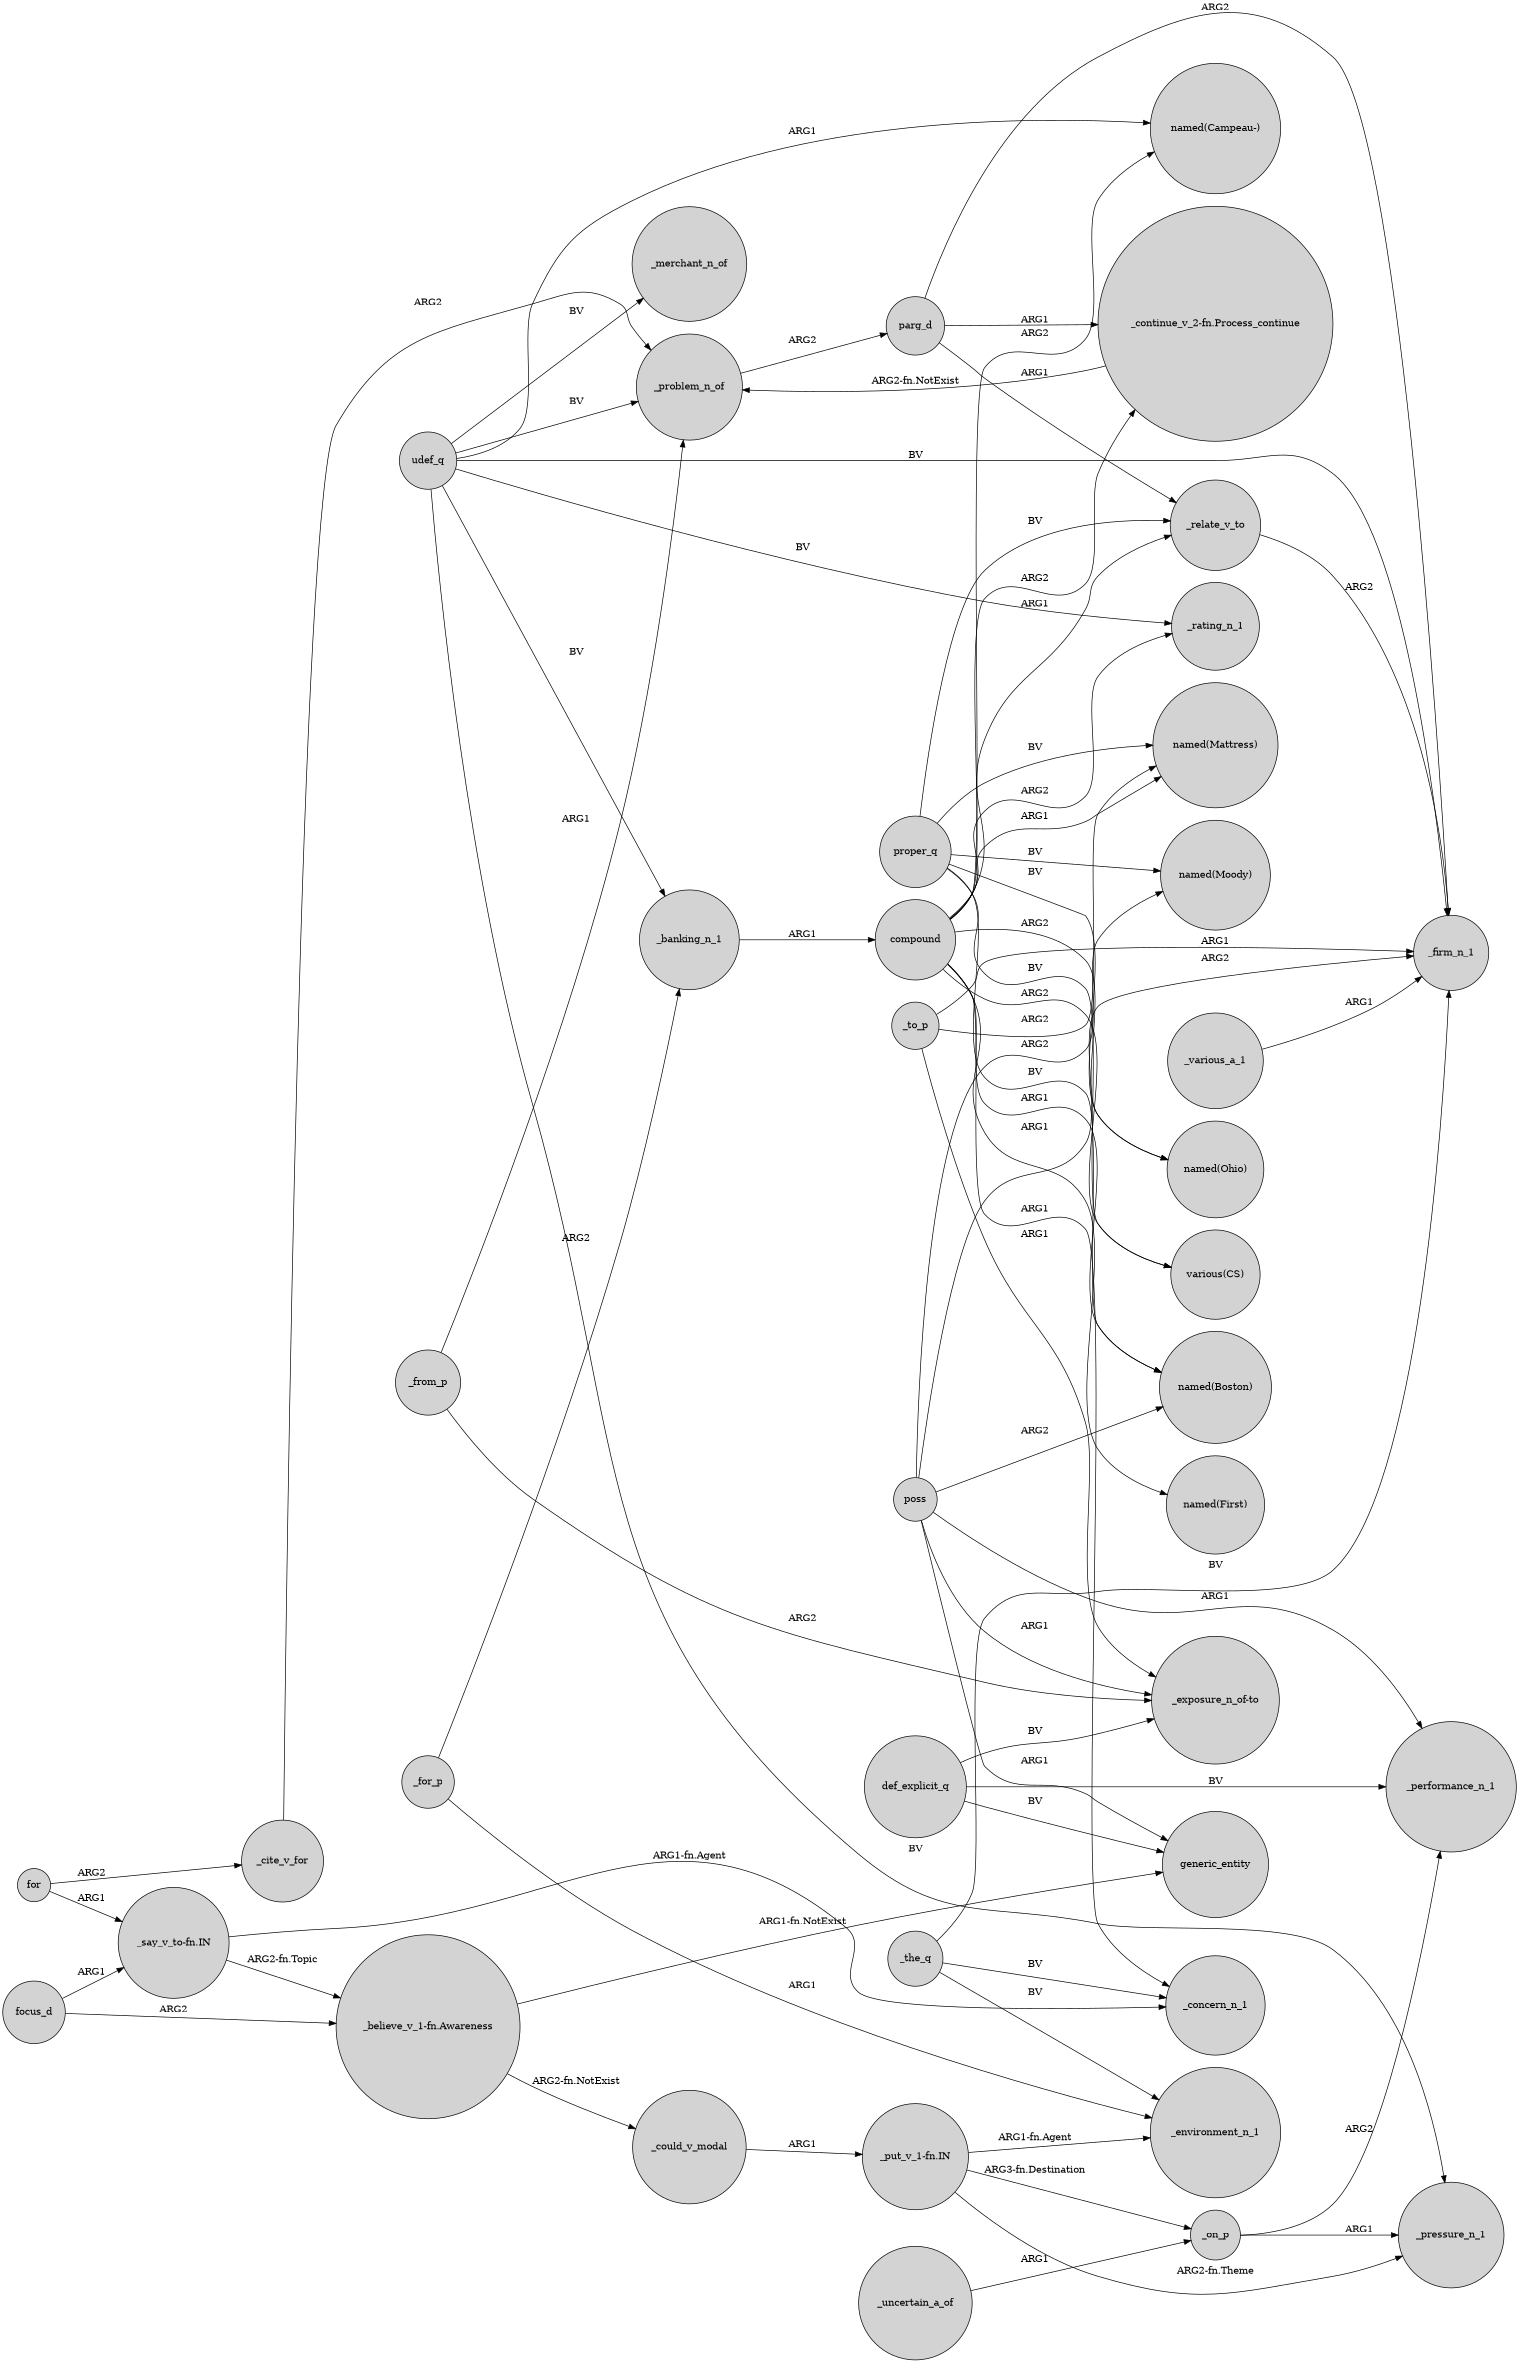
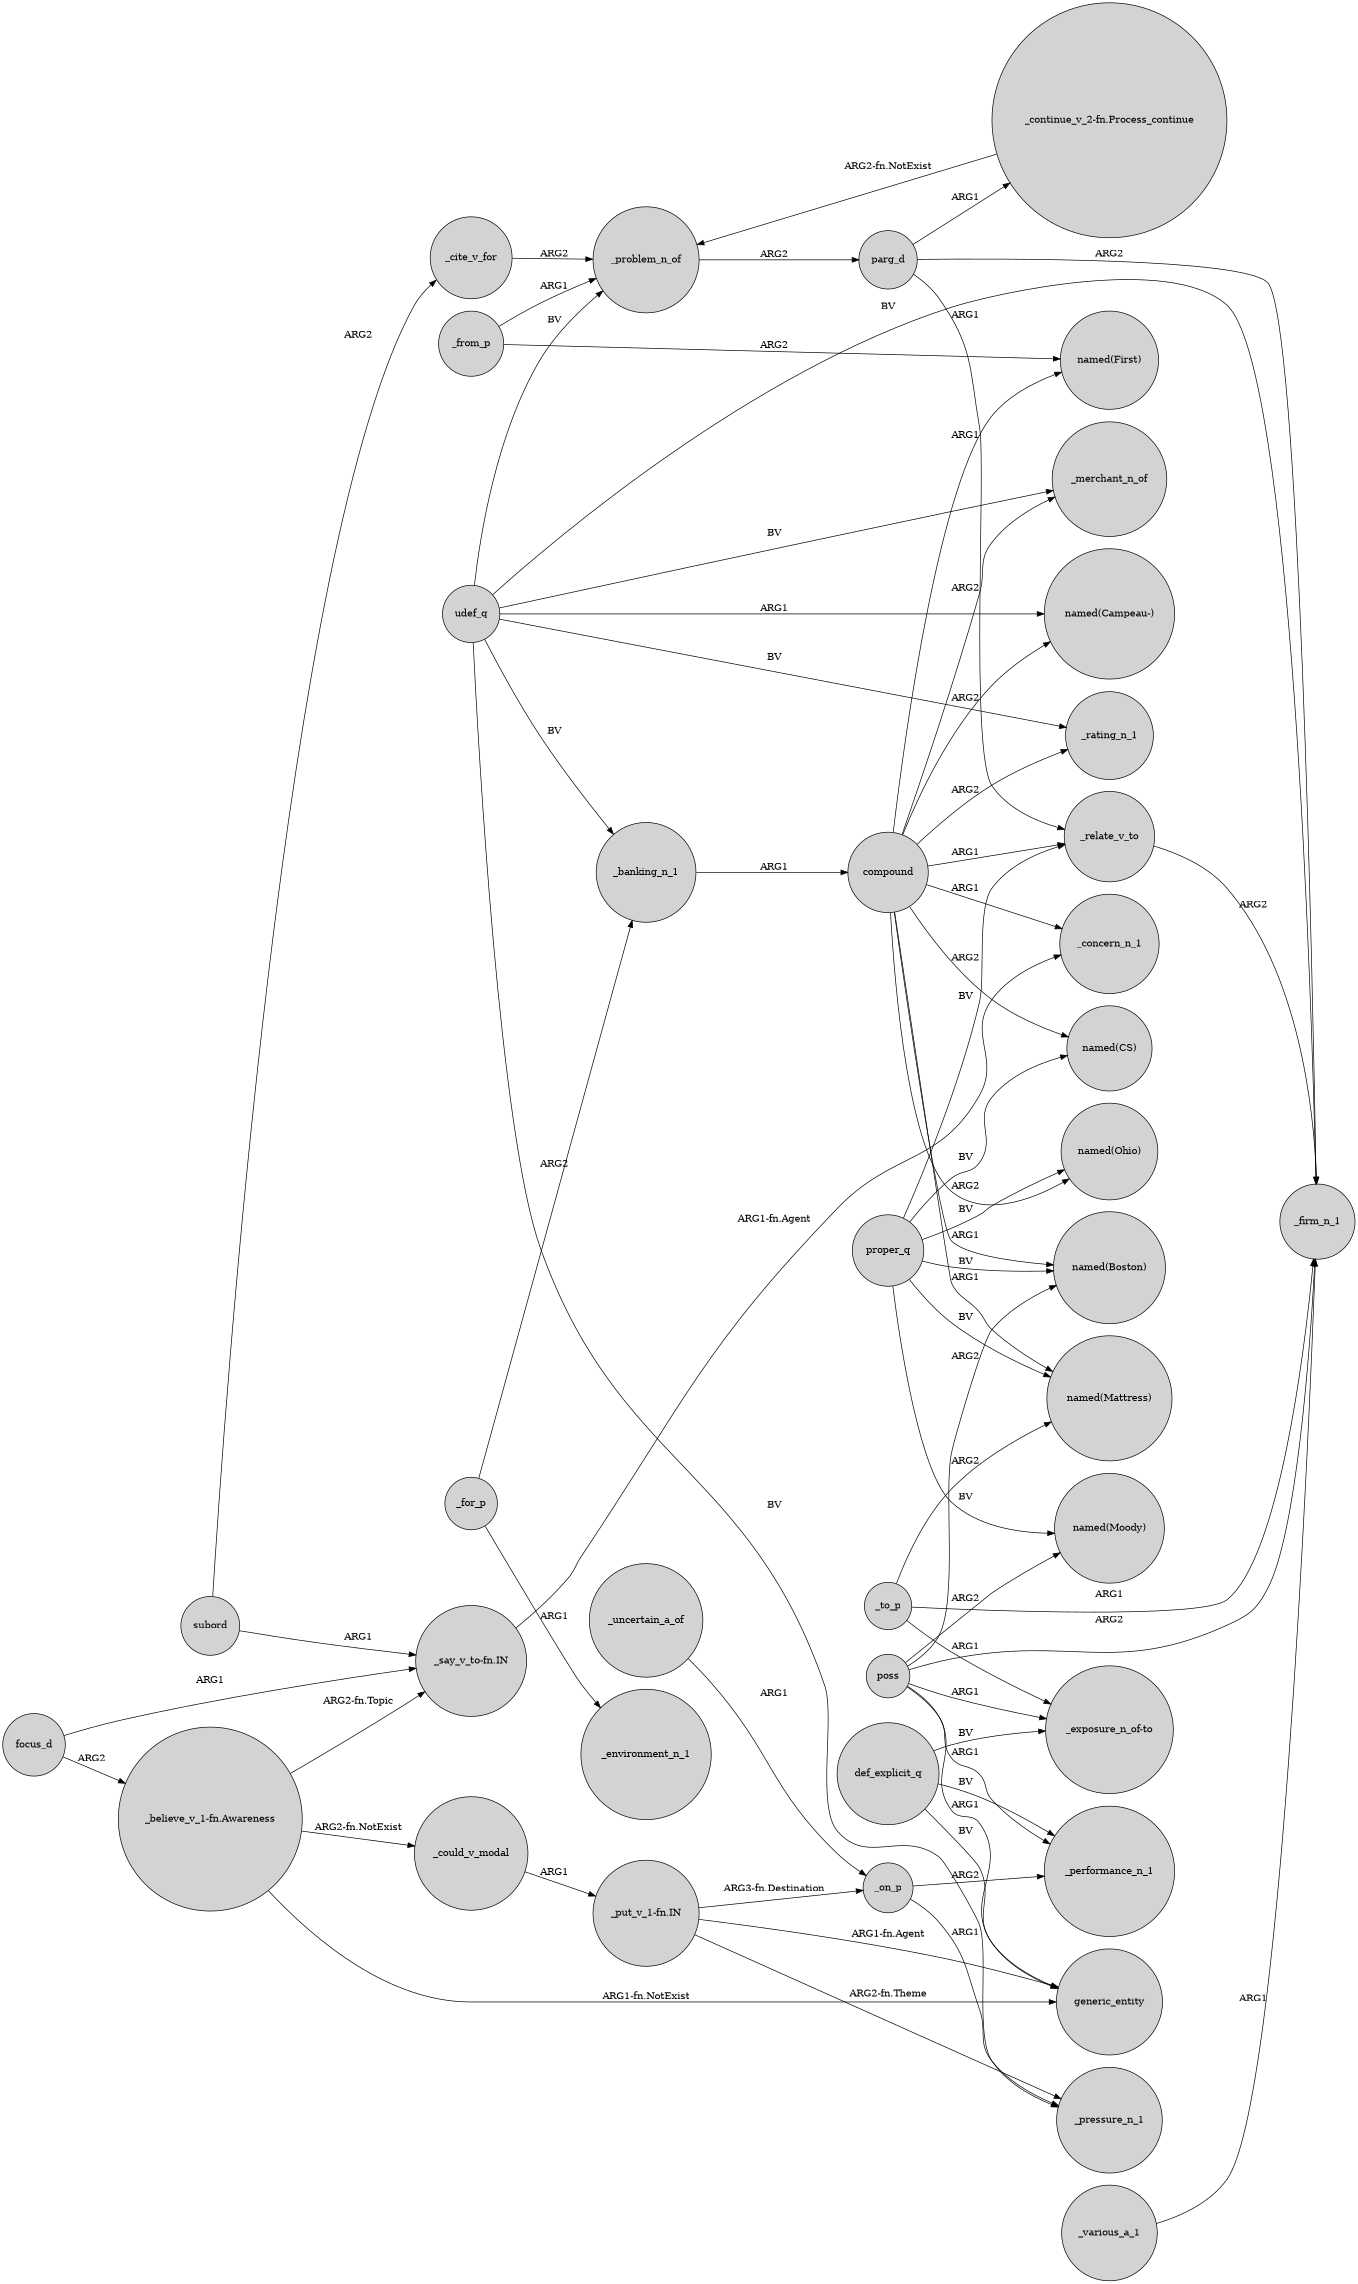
(992, 593) -> (961, 655)
(1215, 1275) -> (1109, 1048)
(764, 1625) -> (779, 352)
(34, 1885) -> (210, 1626)
(915, 1959) -> none
(280, 1978) -> (355, 1735)
(1056, 2145) -> (877, 1946)
